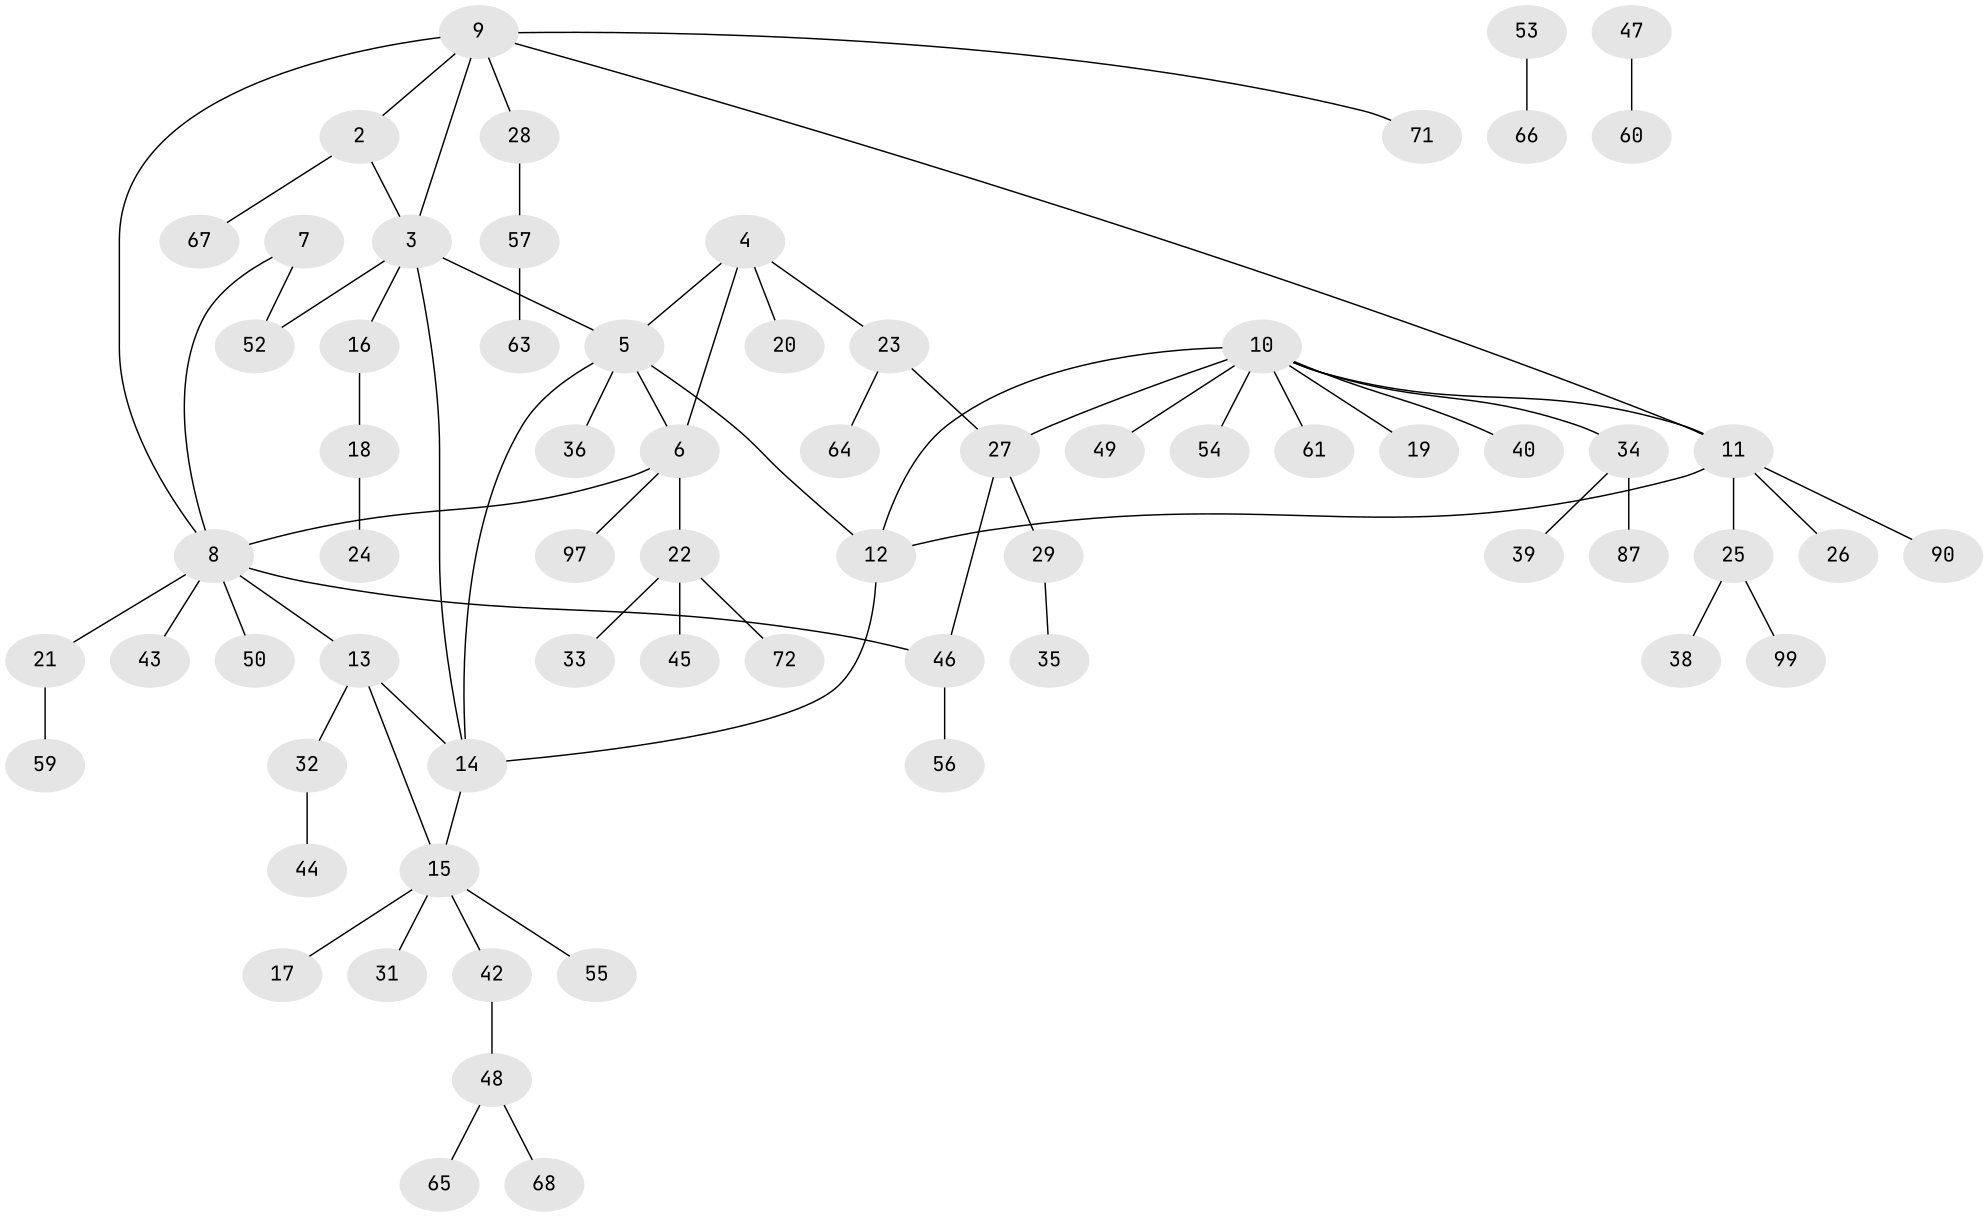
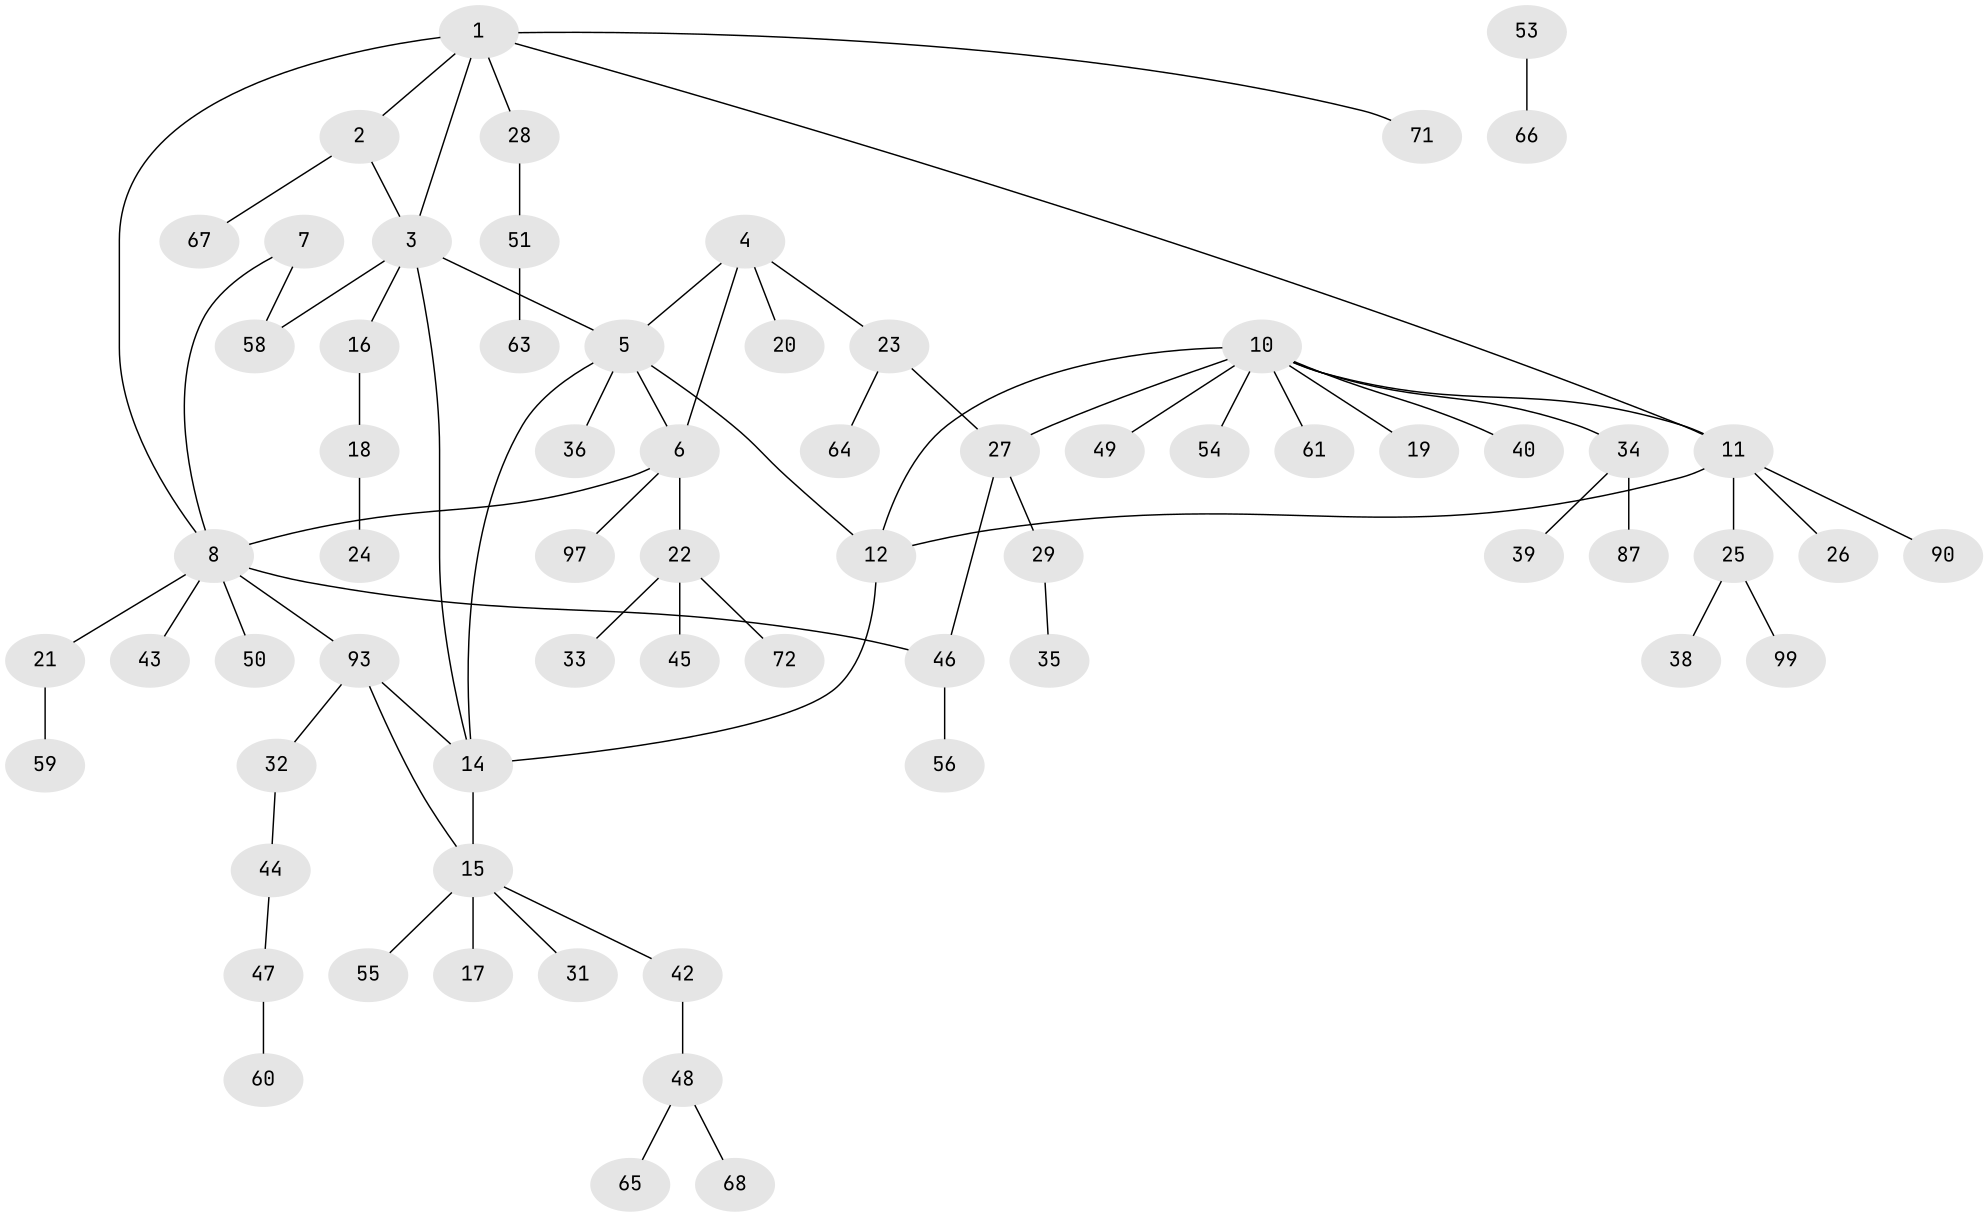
(479, 32) -> (479, 32)
(520, 242) -> (520, 242)
(255, 346) -> (255, 346)
(360, 661) -> (360, 661)
none -> (267, 923)
